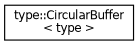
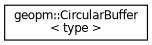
(69, 23) -> (76, 23)
